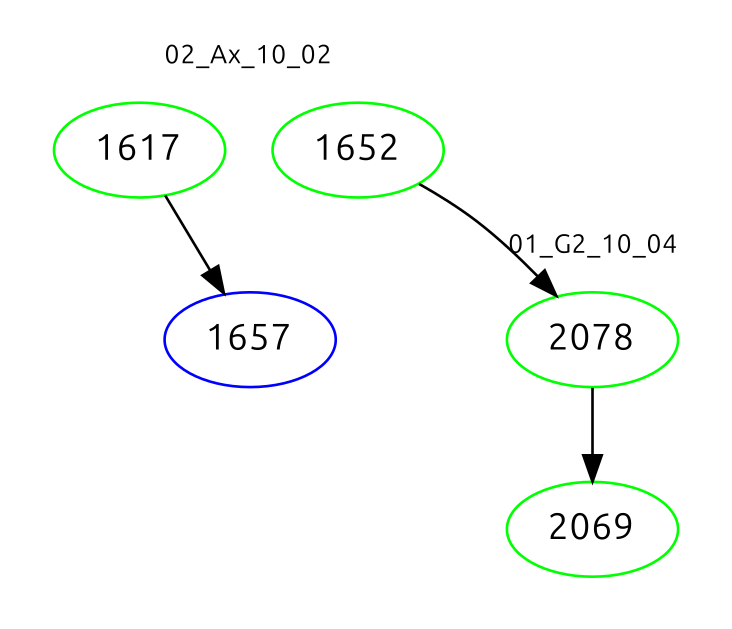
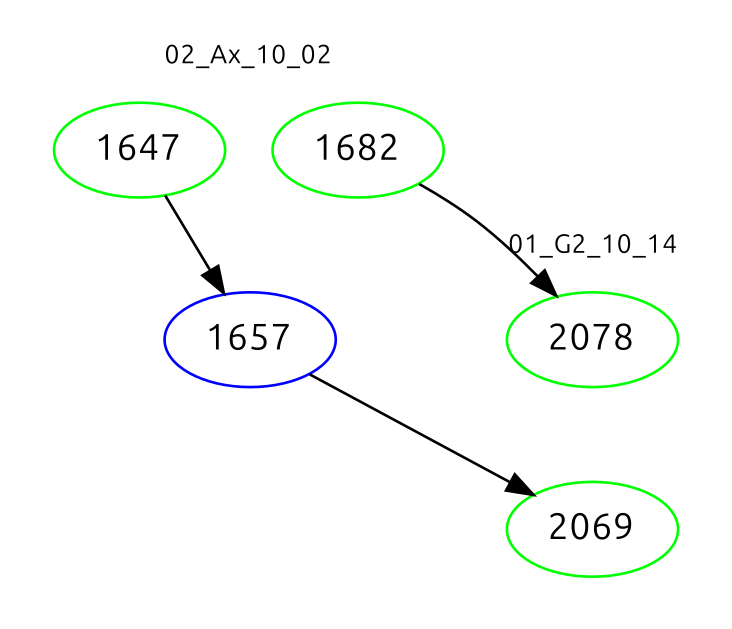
(140, 150) -> (140, 150)
(358, 150) -> (358, 150)
(594, 246) -> (594, 246)
(592, 422) -> (410, 428)
